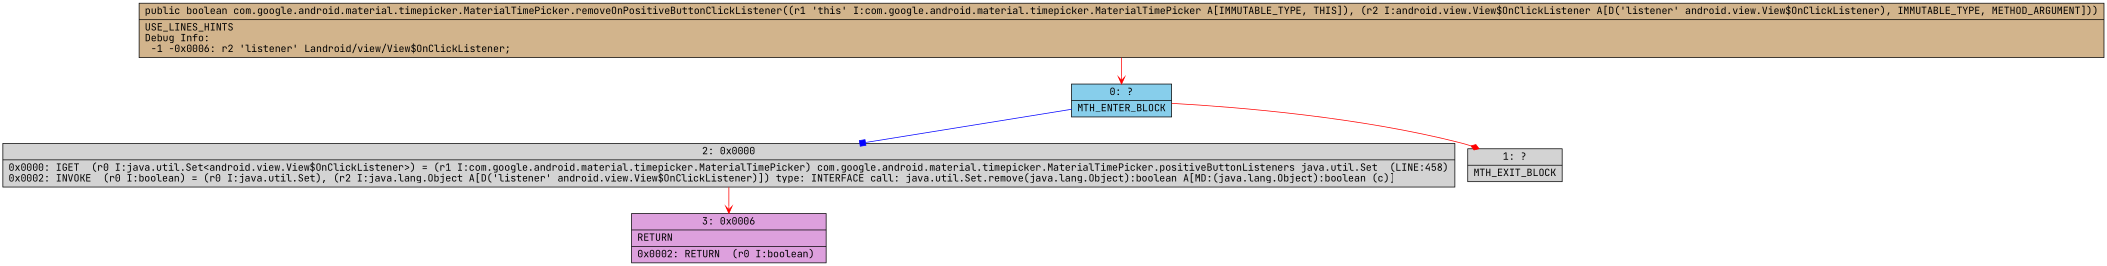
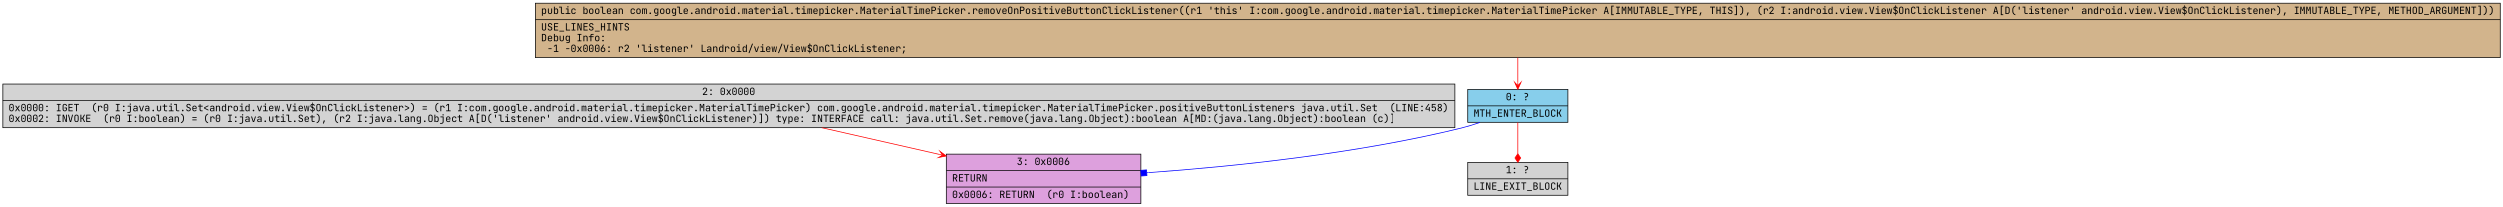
(969, 126) -> (1315, 155)
(1515, 173) -> (1518, 187)
(729, 254) -> (1044, 195)
